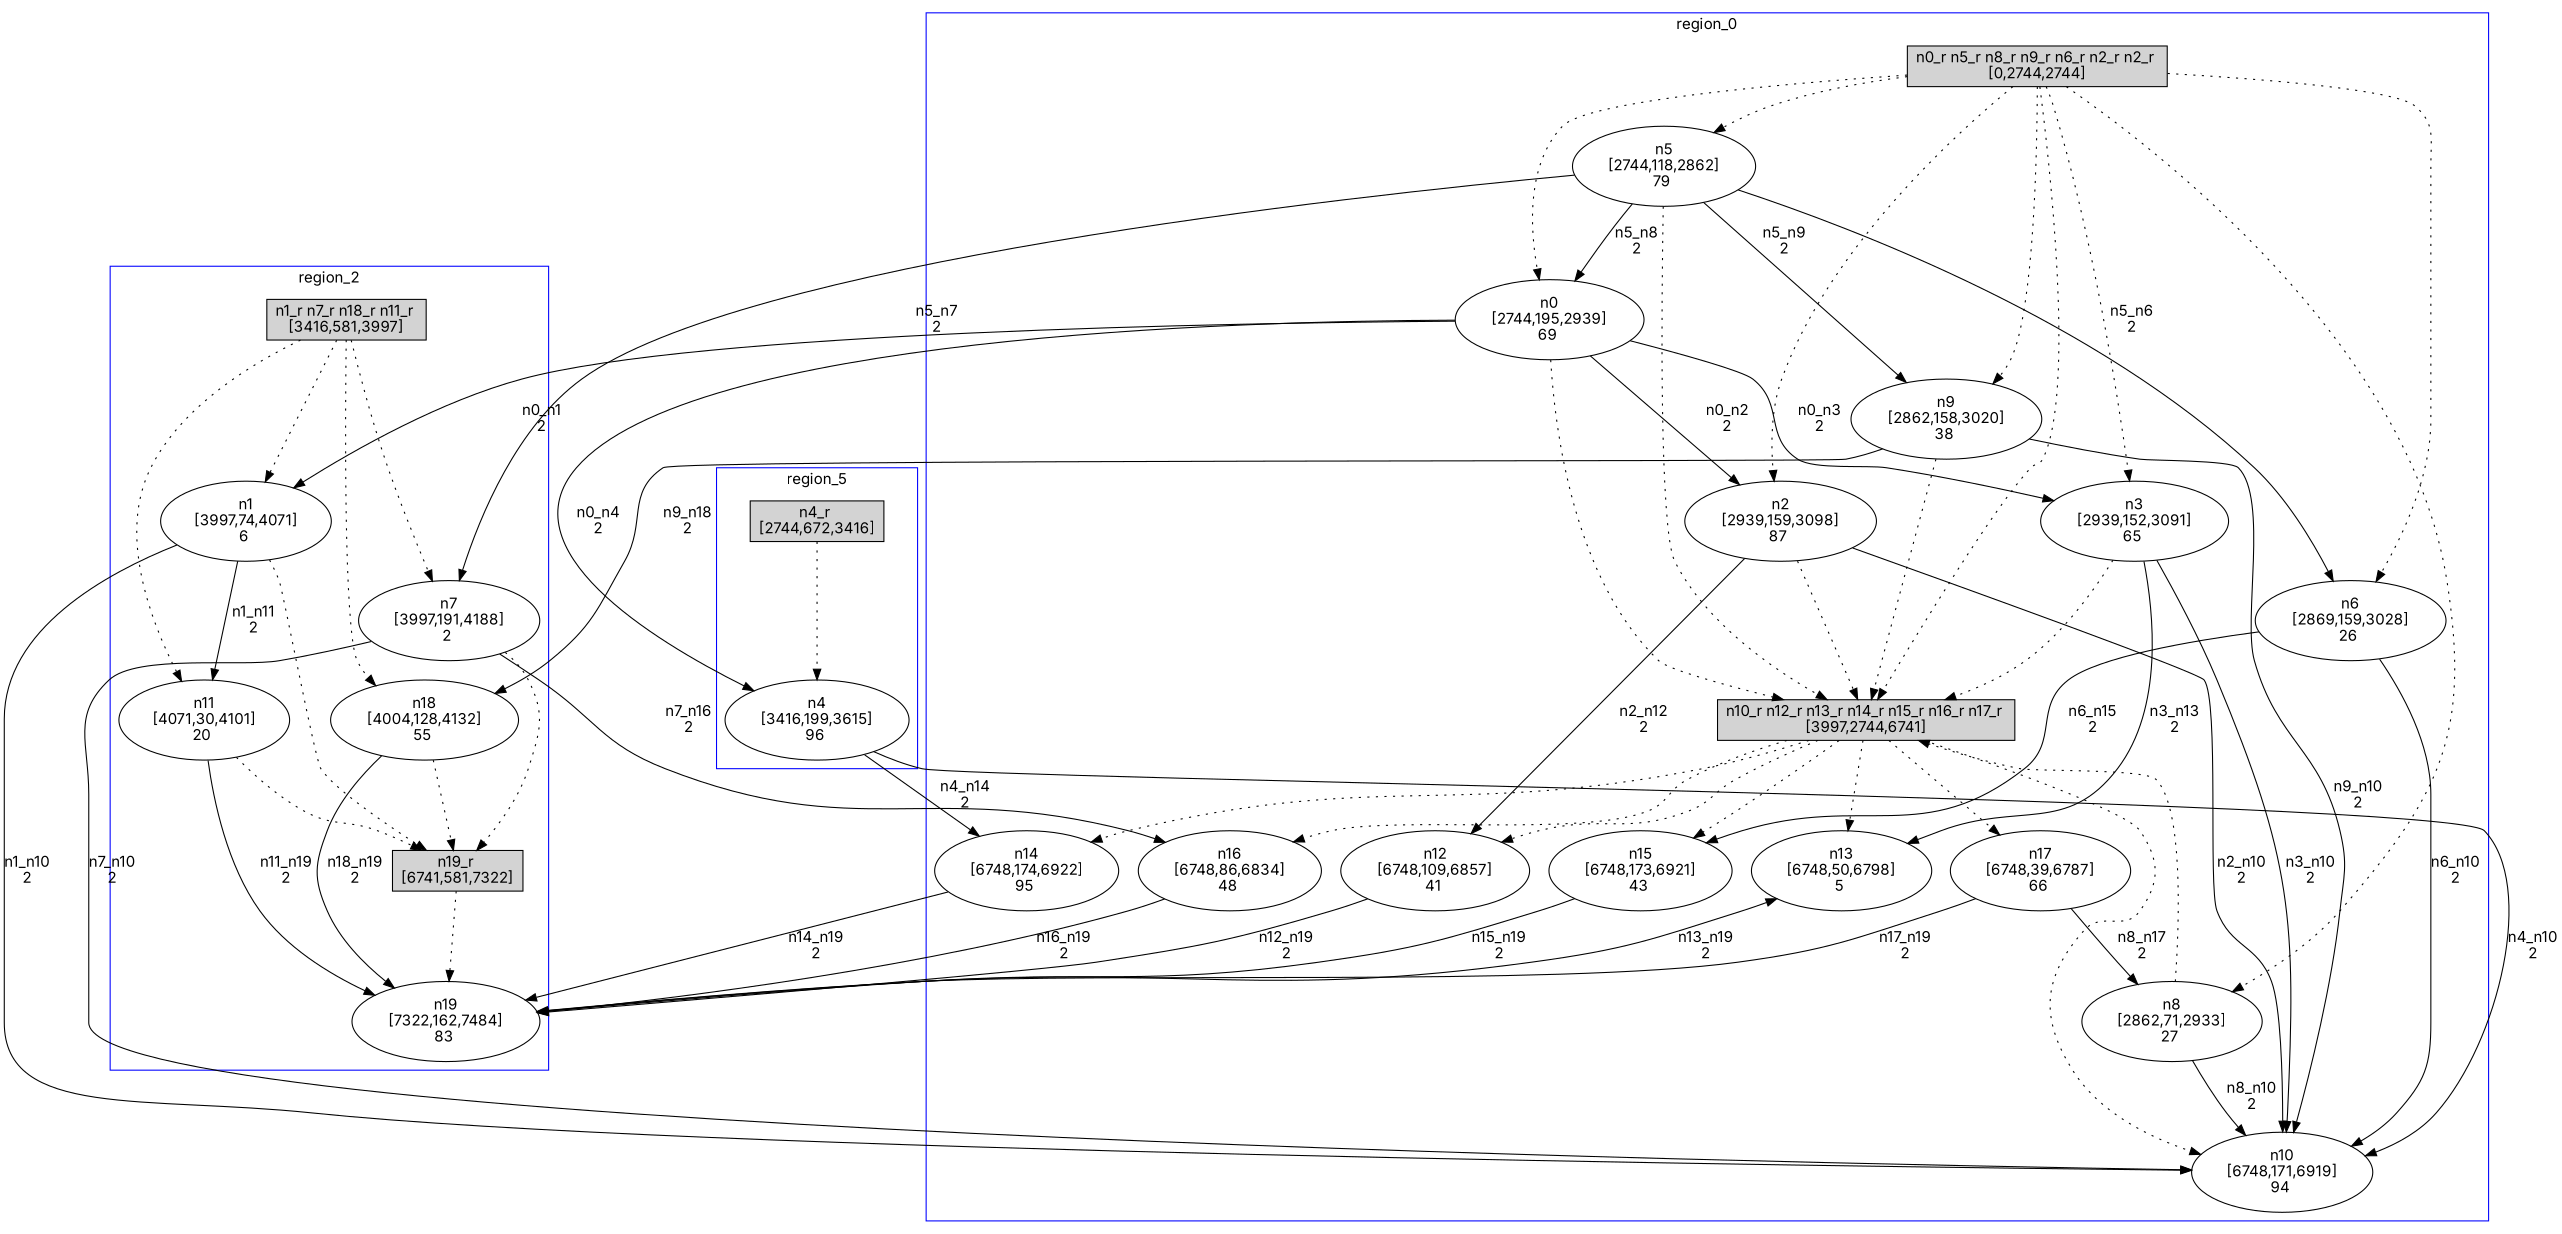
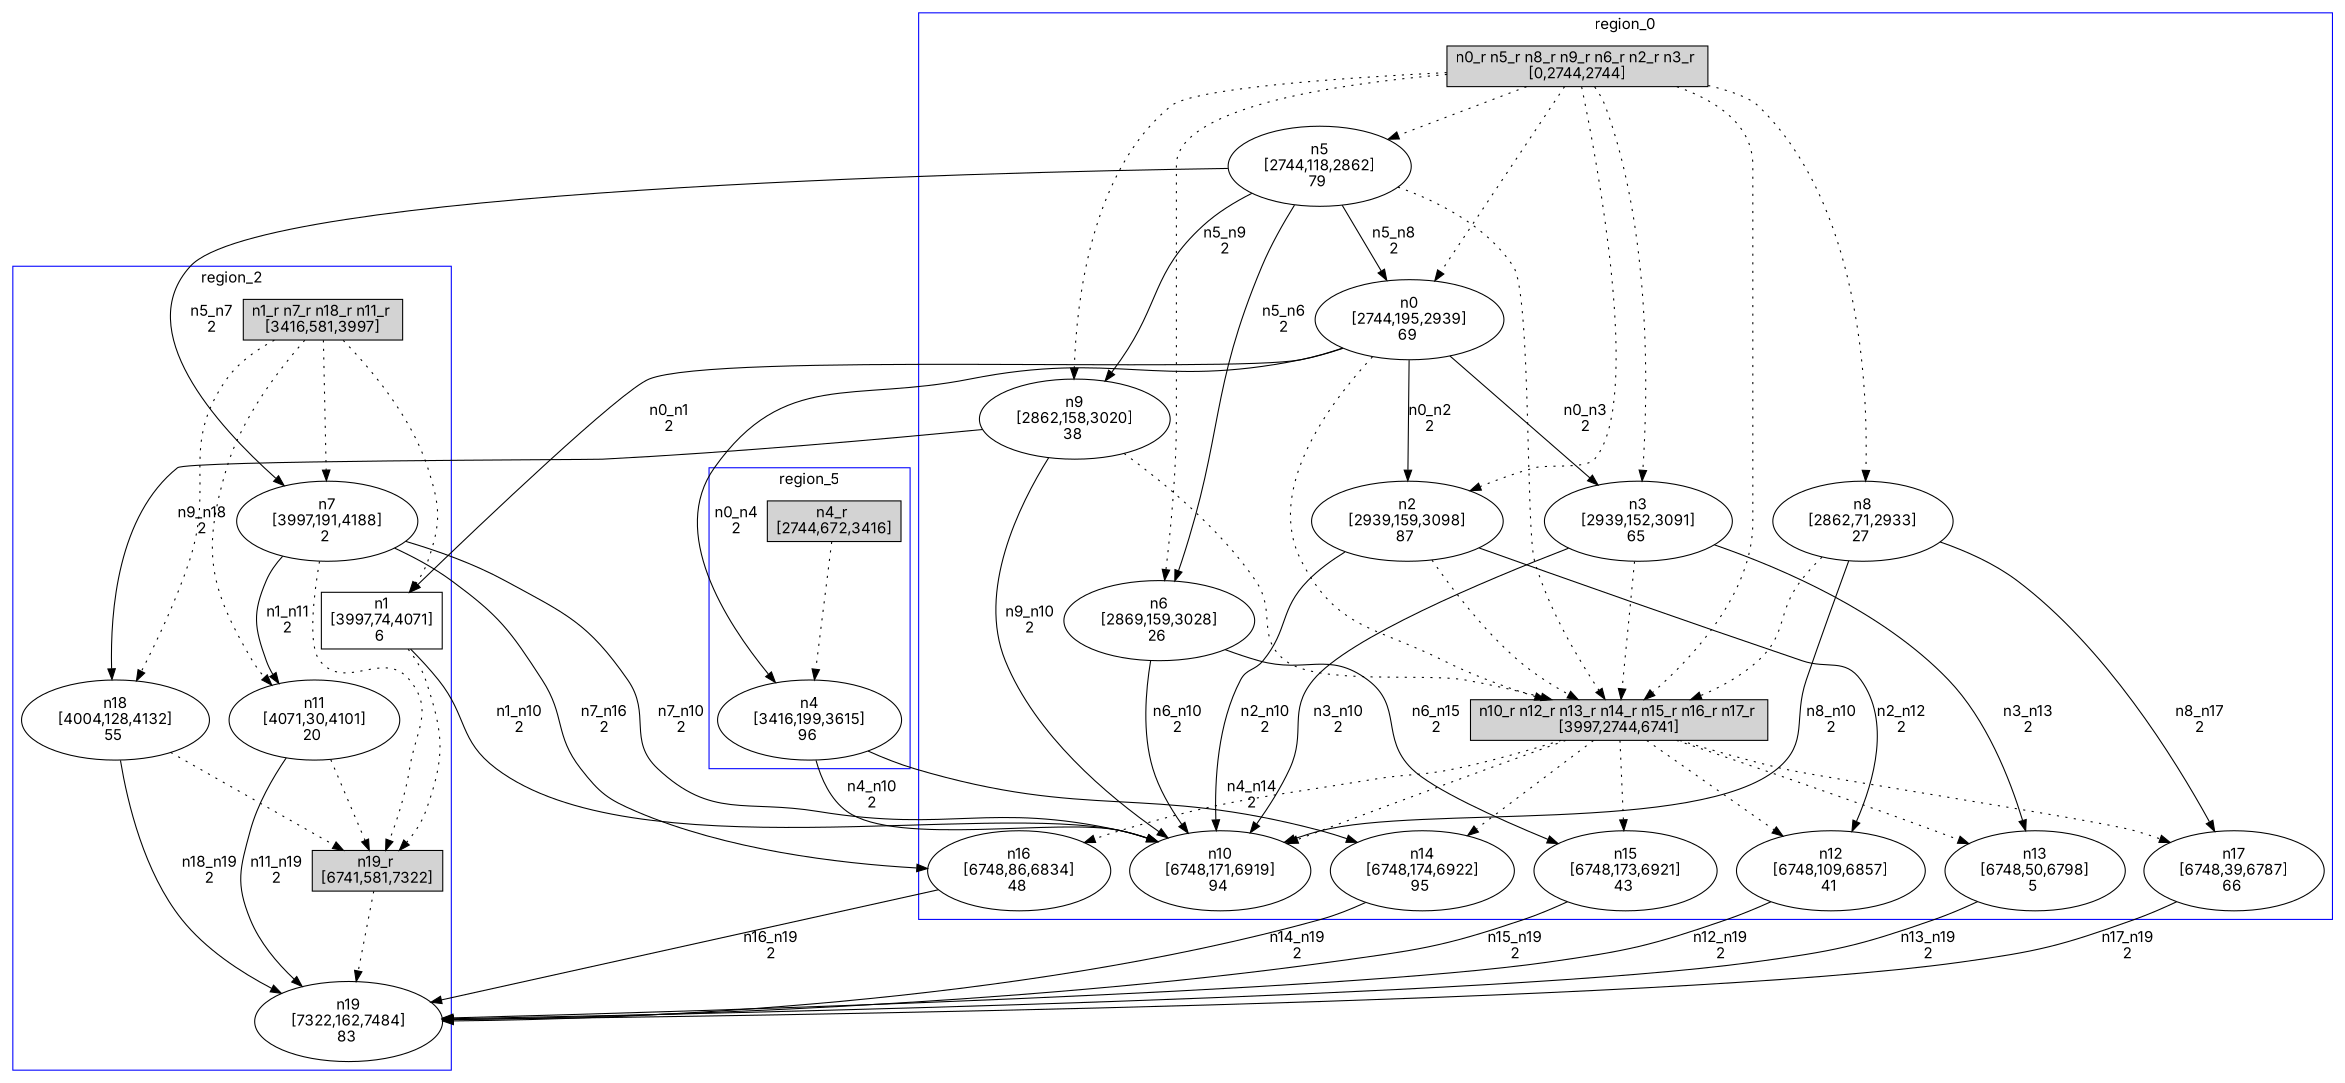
(2037, 66) -> (1577, 66)
(246, 521) -> (382, 621)
(226, 615) -> (257, 613)
(2100, 943) -> (2098, 658)
(1156, 978) -> (1220, 997)
